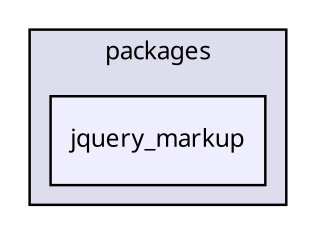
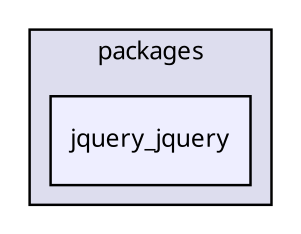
(158, 141) -> (151, 141)
